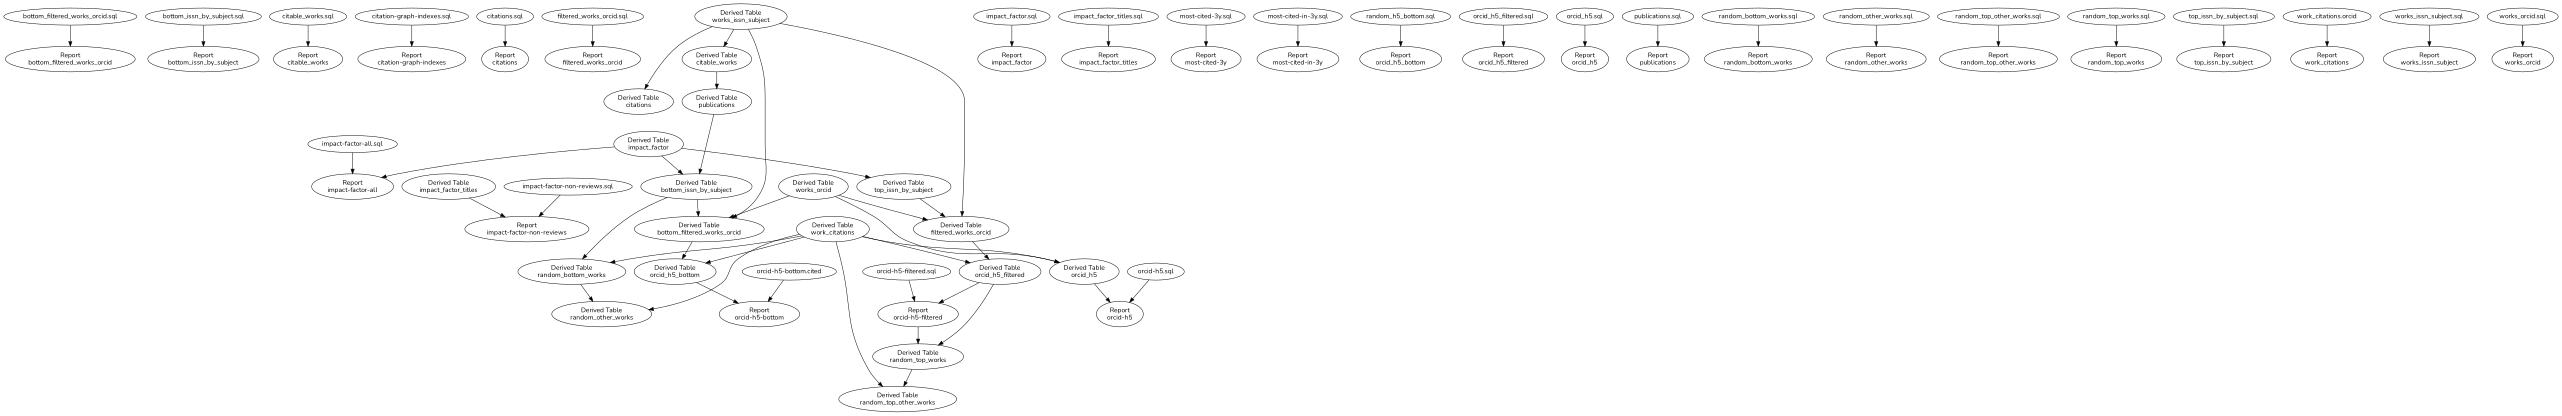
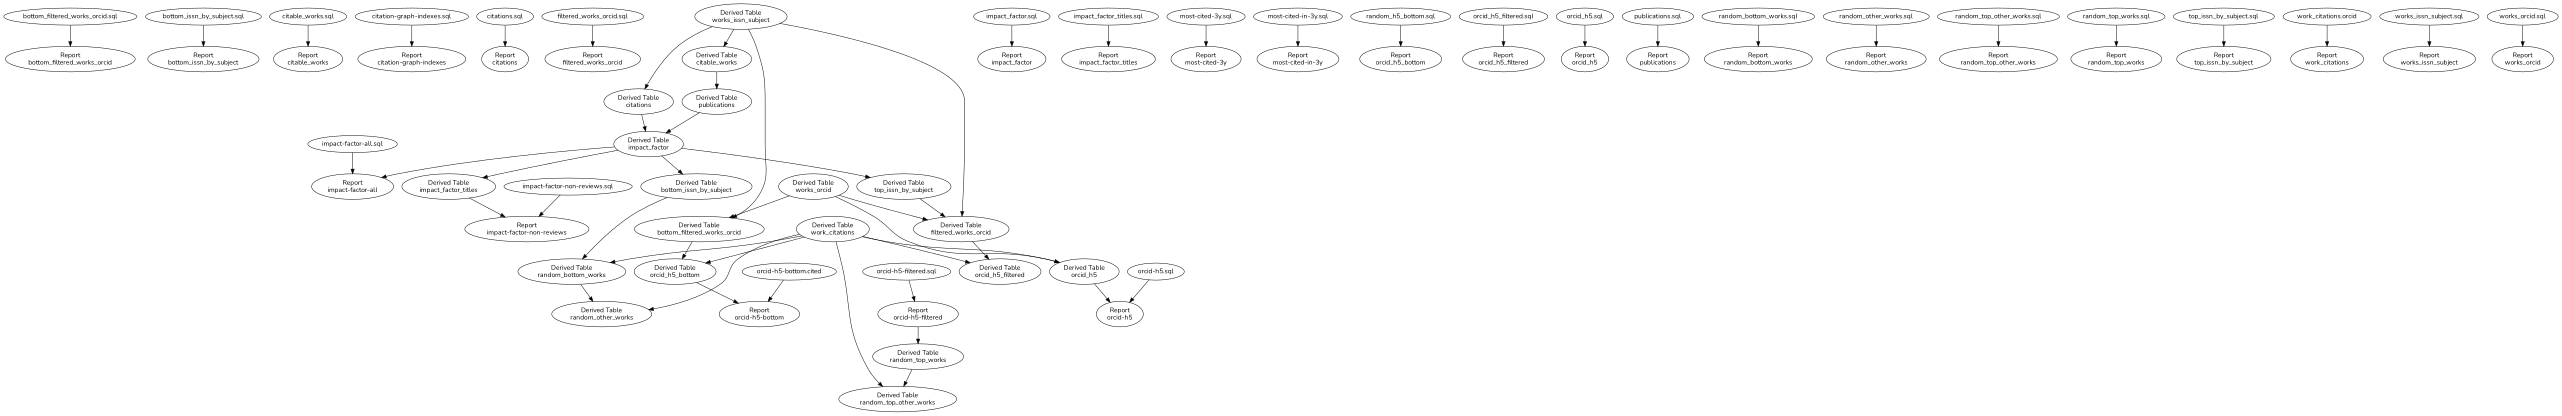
none -> (643, 120)
(707, 142) -> (685, 122)
none -> (553, 163)
(698, 206) -> none
(961, 292) -> none
(972, 317) -> none
